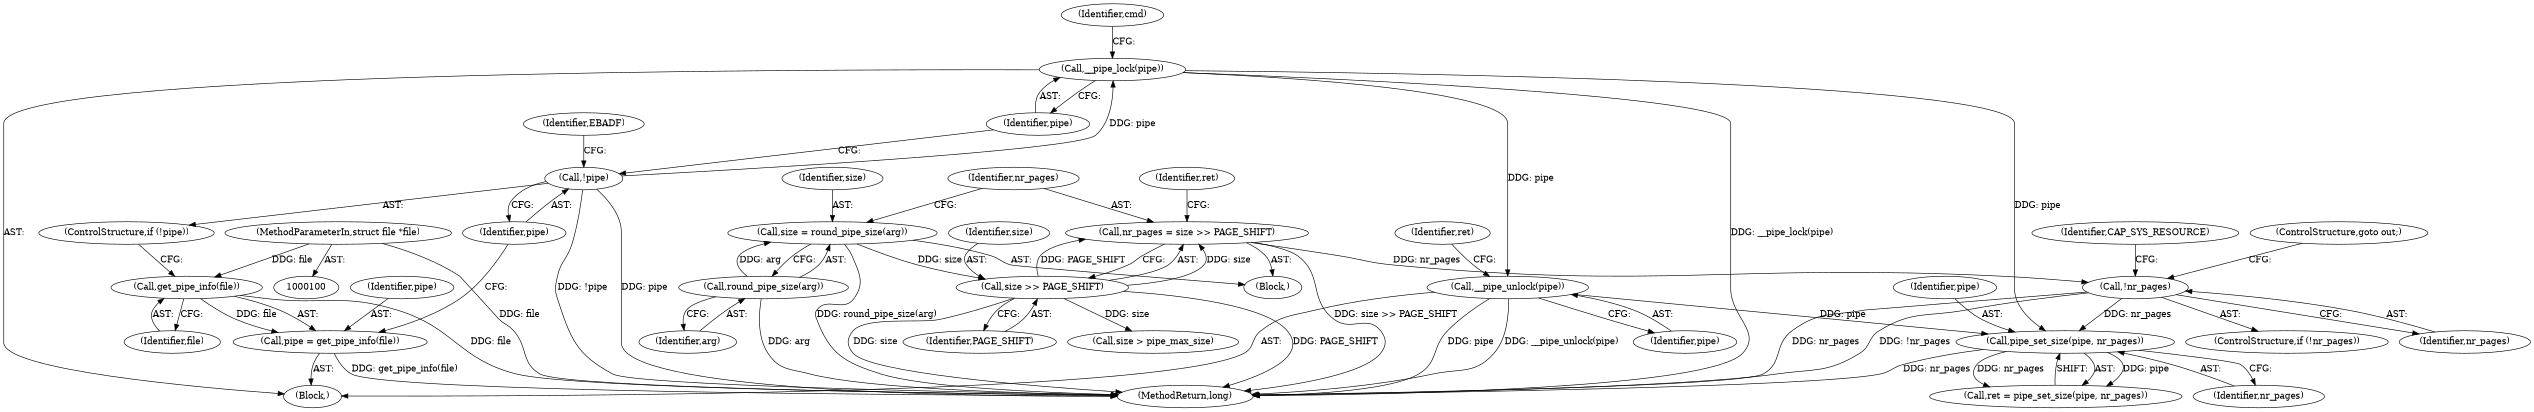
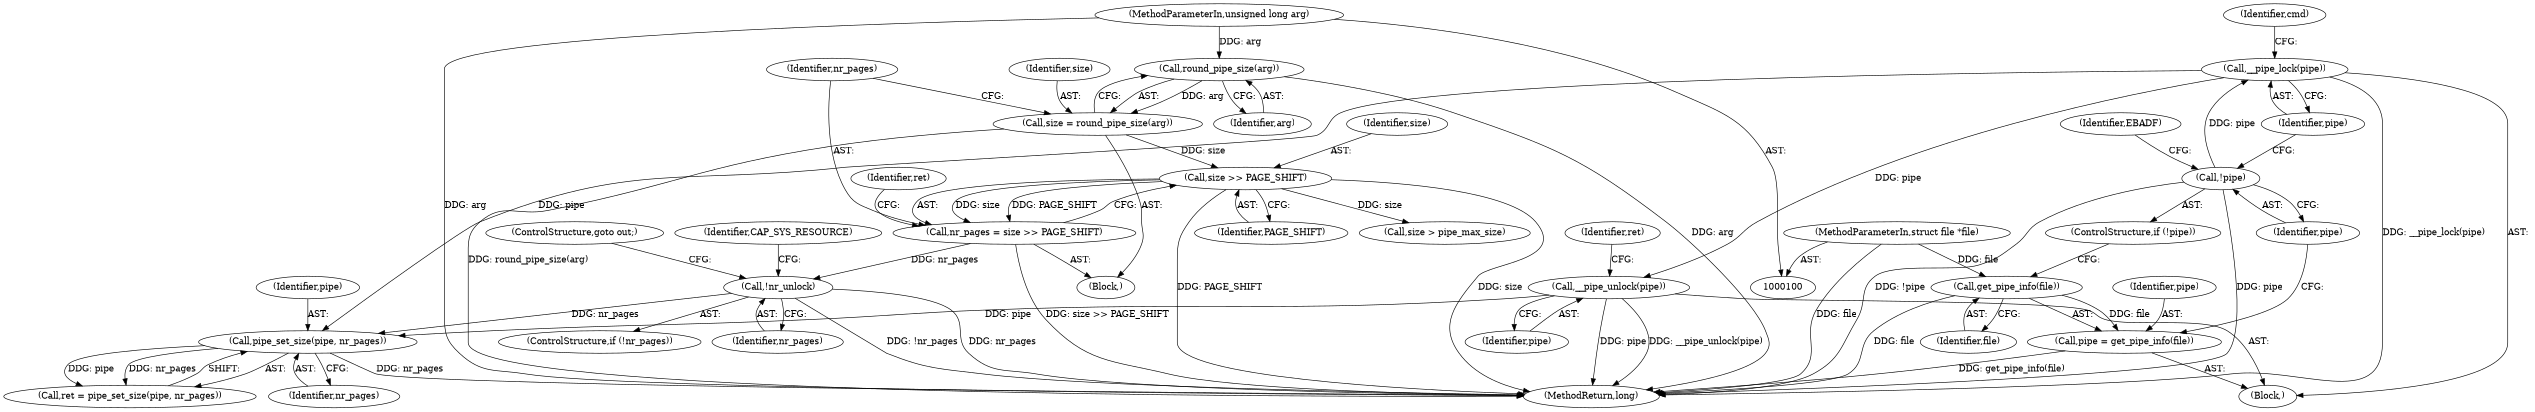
none -> (1219, 15)
(2135, 288) -> (778, 288)
